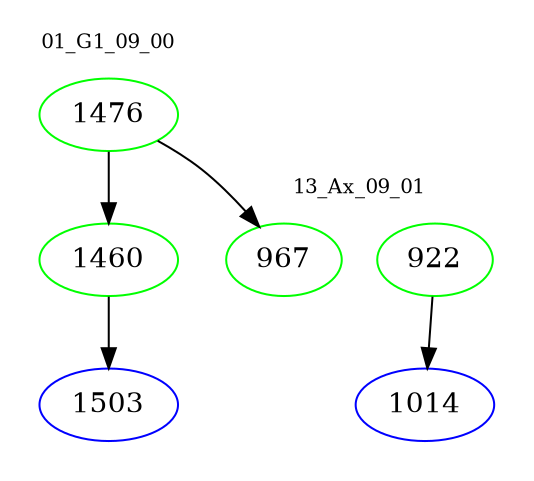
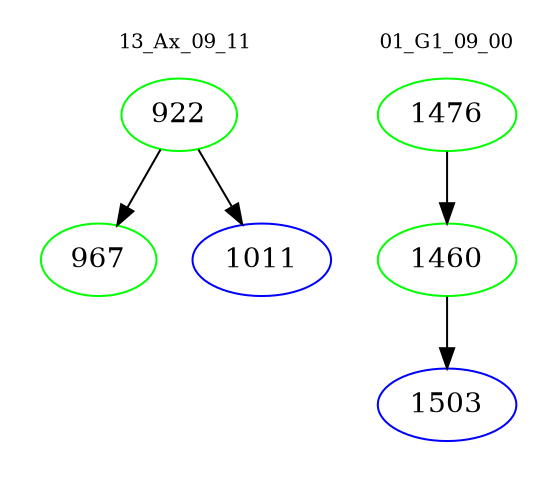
(222, 187) -> (144, 179)
(359, 188) -> (185, 43)
(425, 405) -> (262, 260)
